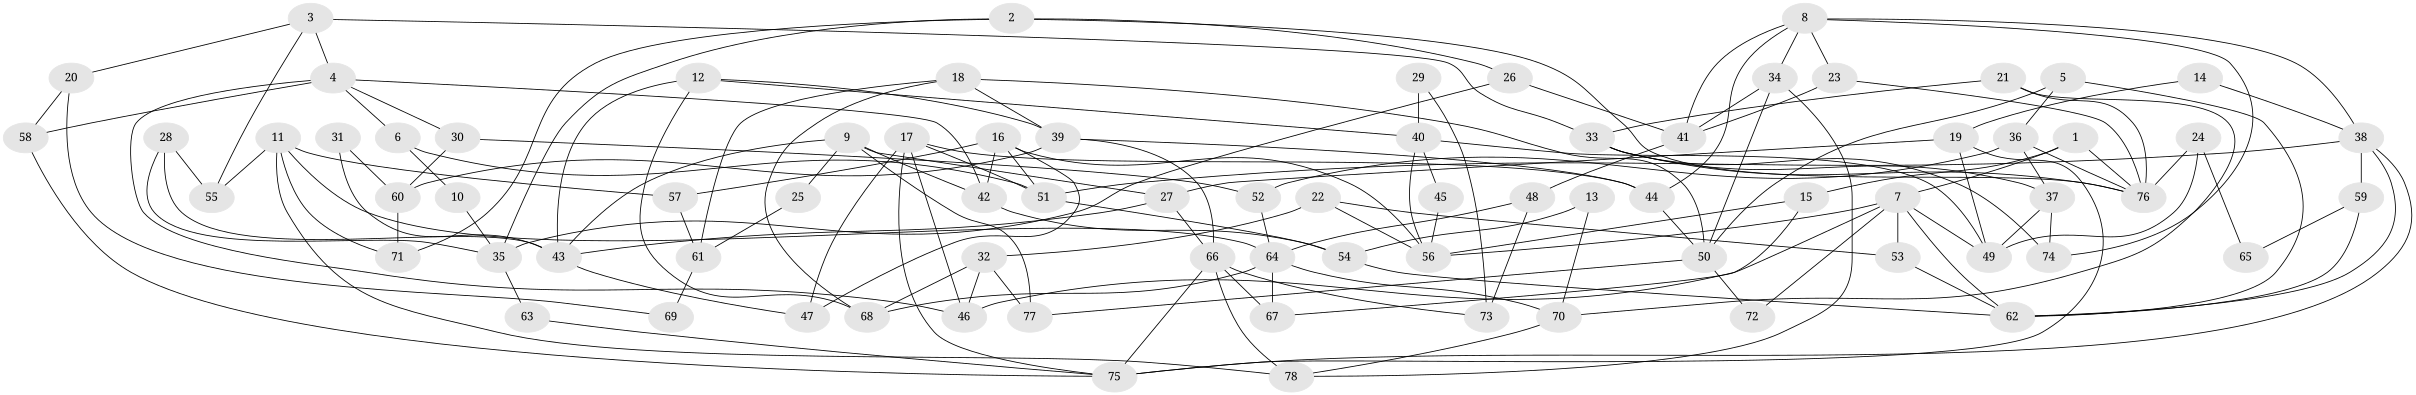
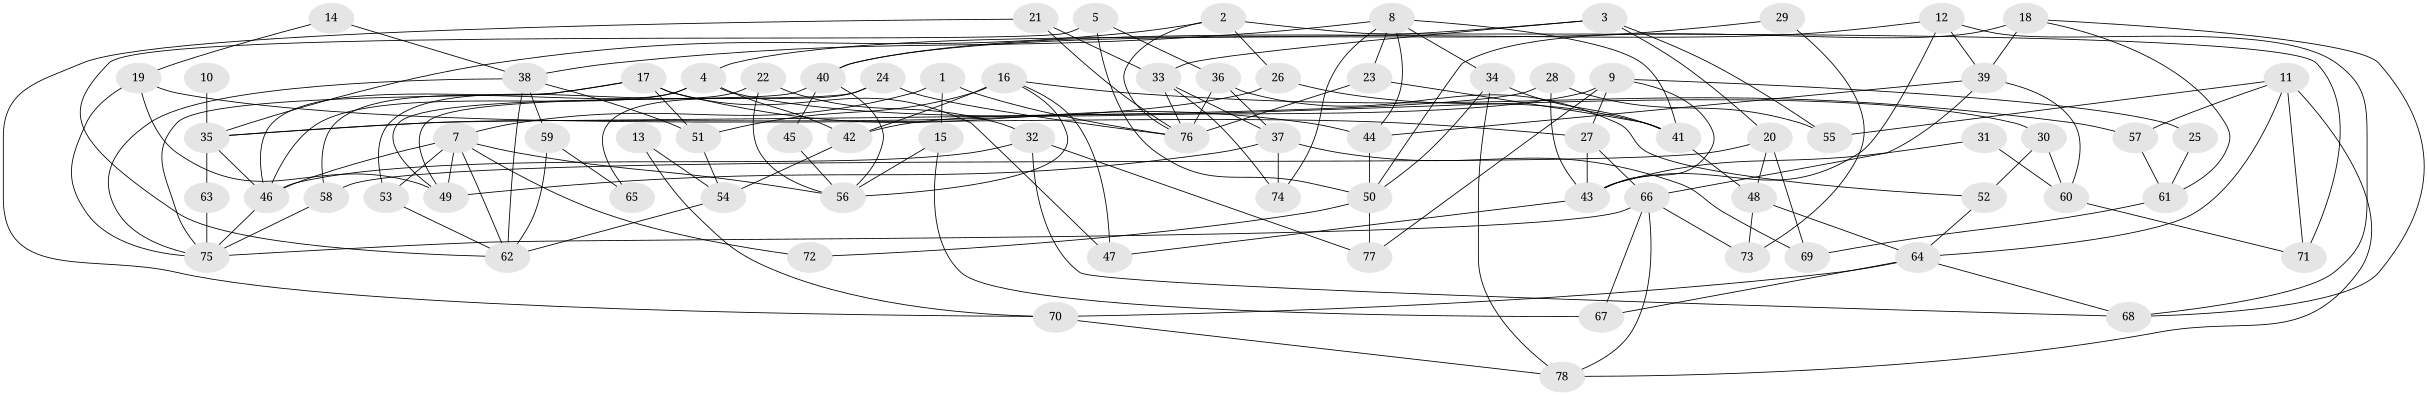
(398, 138) -> none
none -> (1605, 165)
none -> (237, 168)
none -> (1762, 168)
none -> (237, 227)
